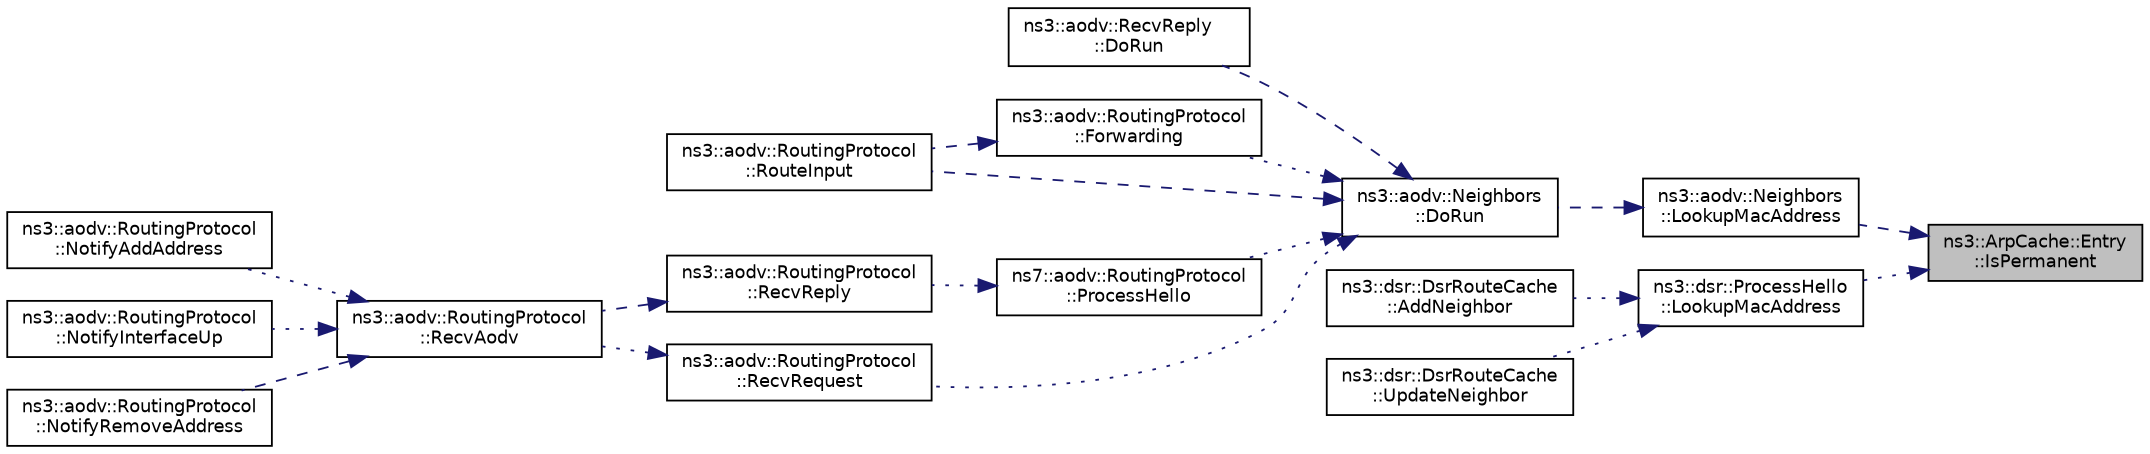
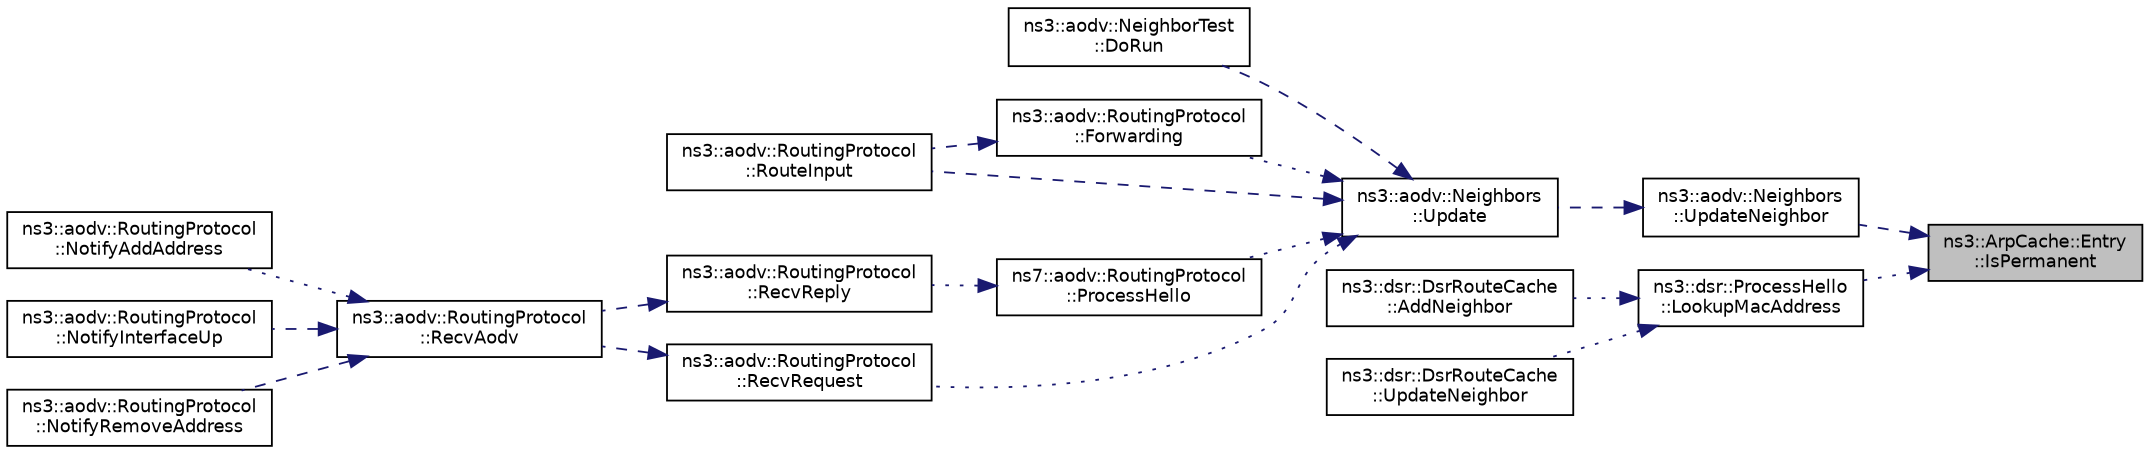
(1129, 37) -> (1129, 37)
(1450, 208) -> (1450, 208)
(1751, 208) -> (1751, 208)
(295, 329) -> (295, 329)
(625, 350) -> (625, 350)
